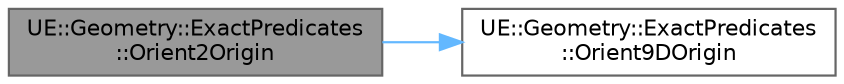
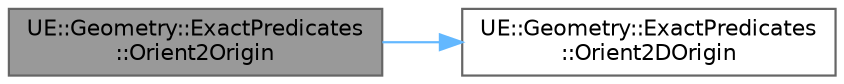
(649, 42) -> (649, 42)
